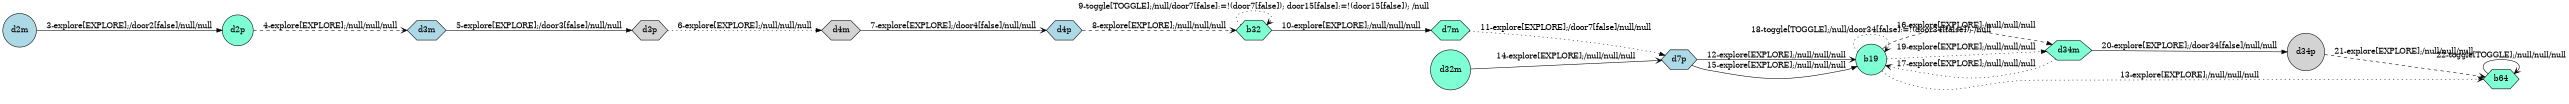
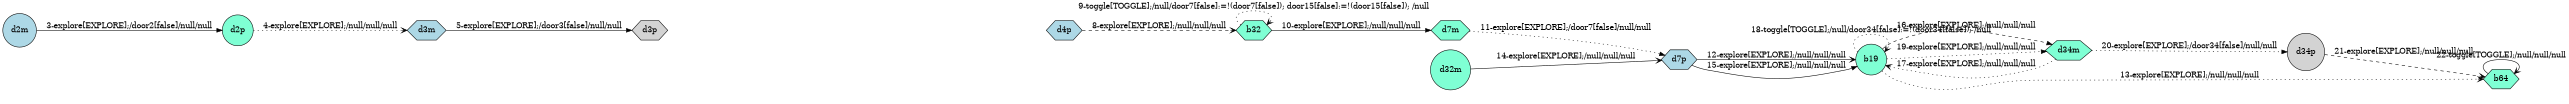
(327, 30) -> (327, 30)
(841, 30) -> none
(2187, 51) -> (2187, 51)
